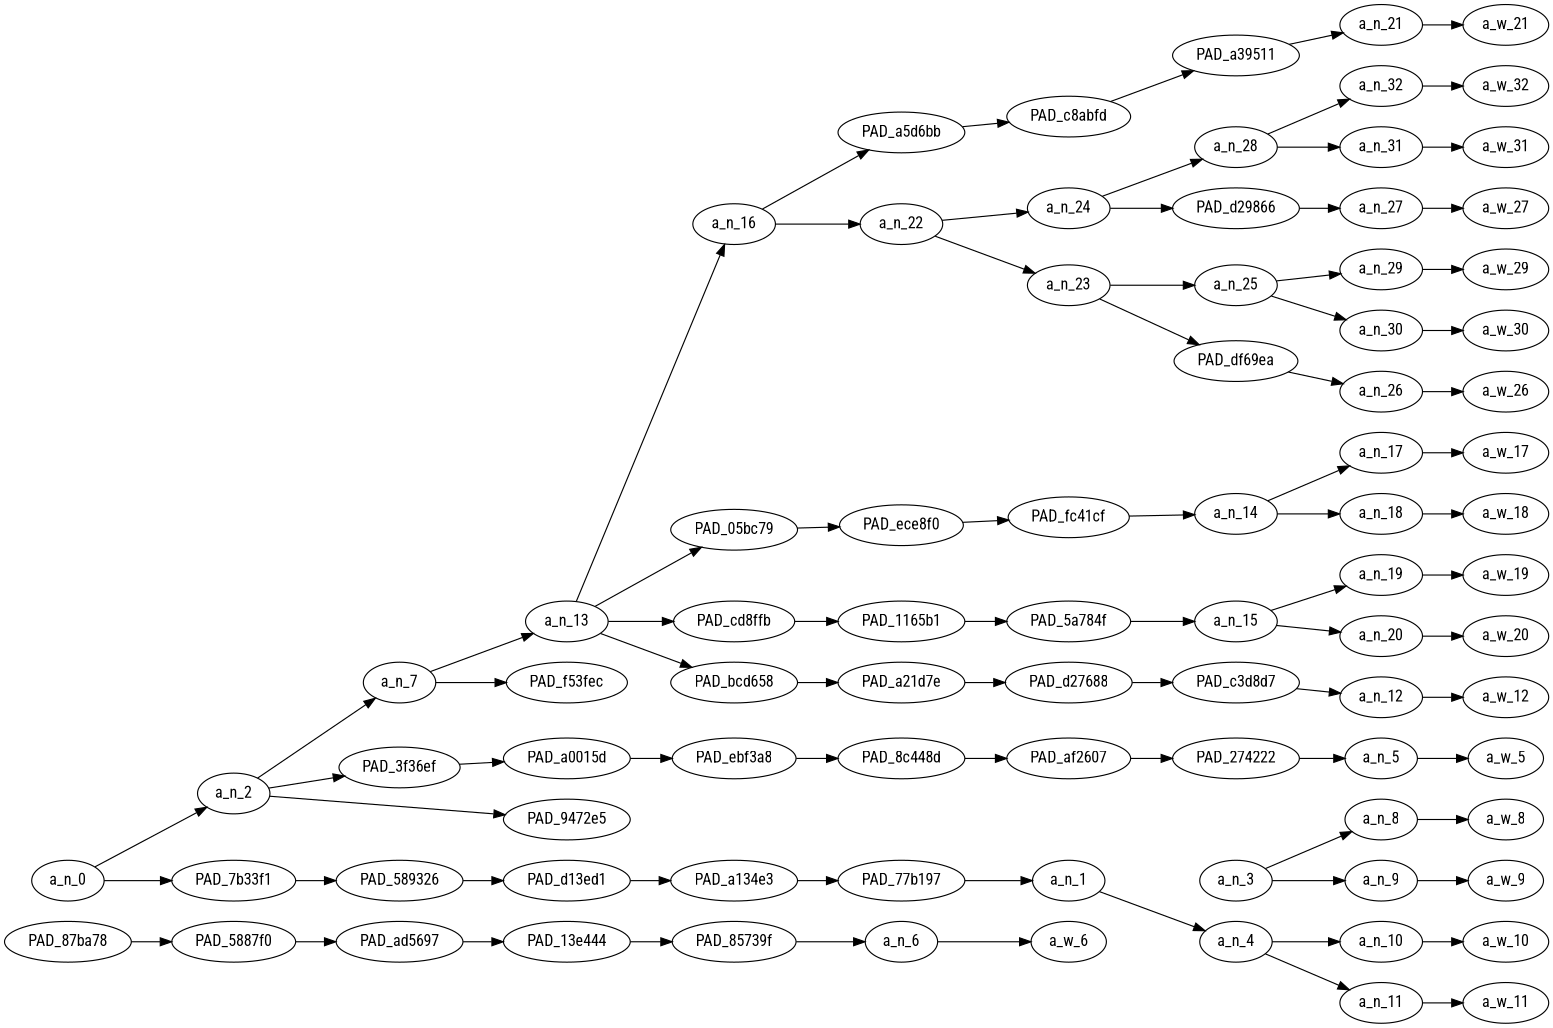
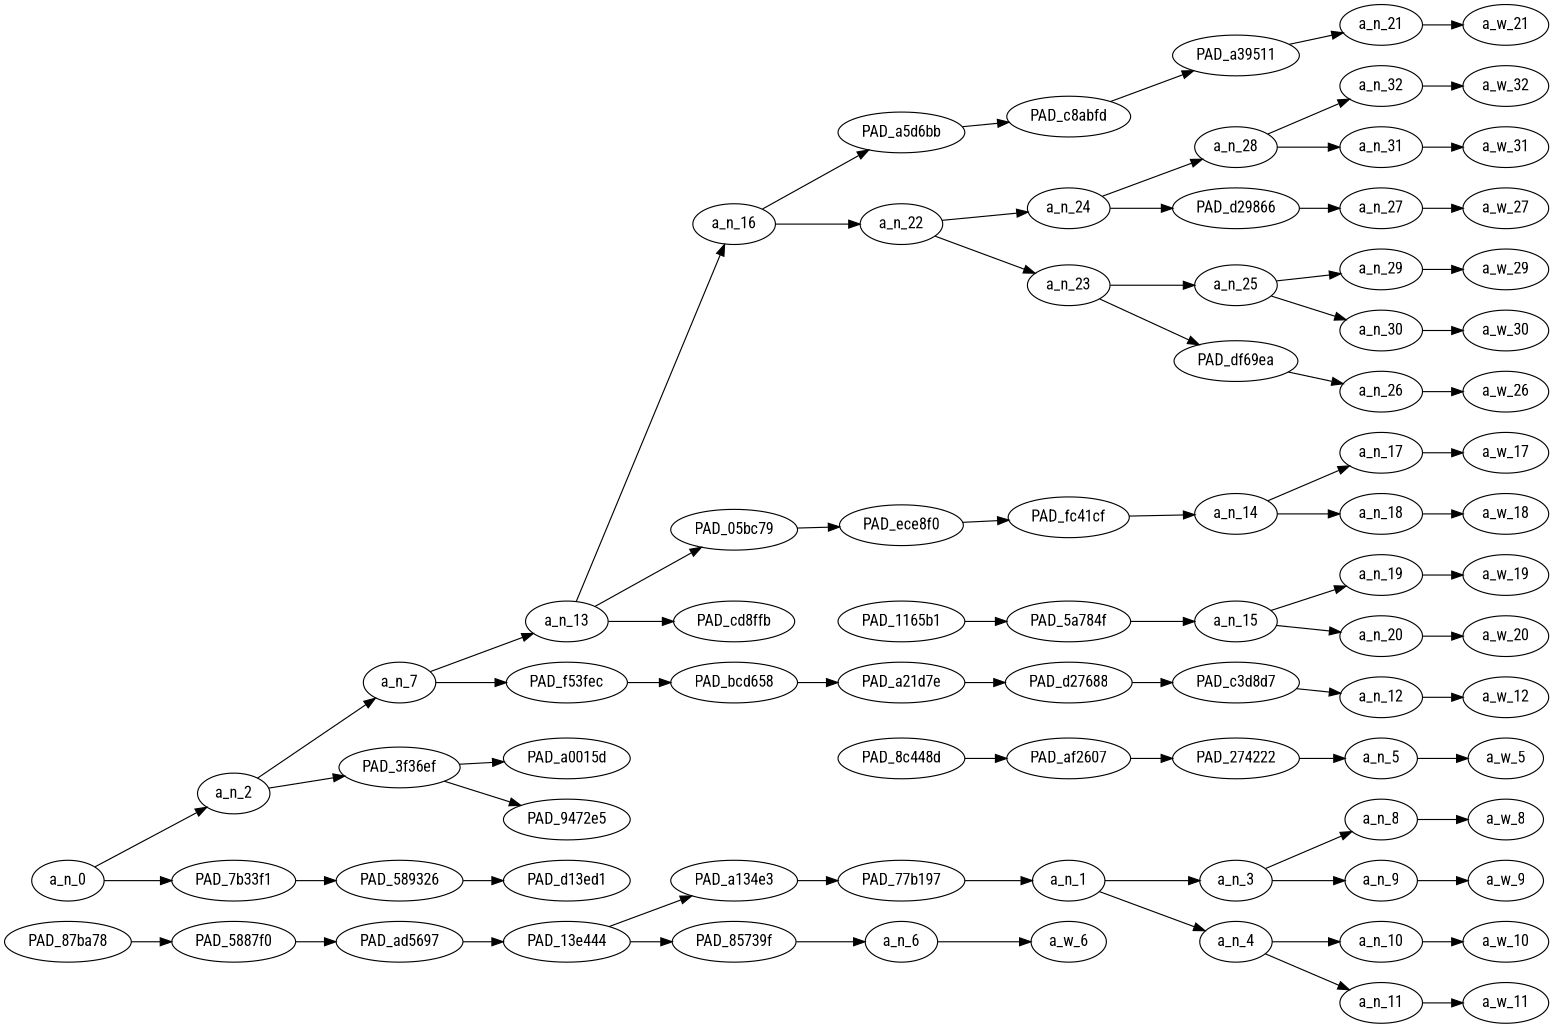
(811, 621) -> none
(641, 648) -> (643, 683)
(734, 758) -> none
(382, 805) -> (477, 792)
(645, 881) -> (645, 913)
none -> (1147, 881)
